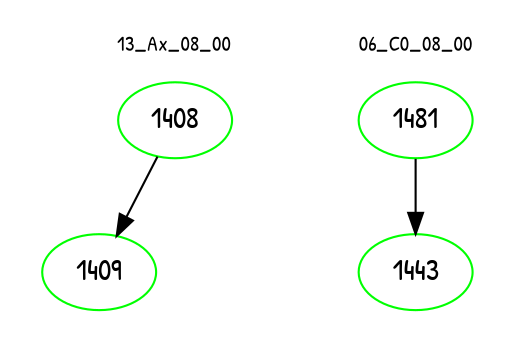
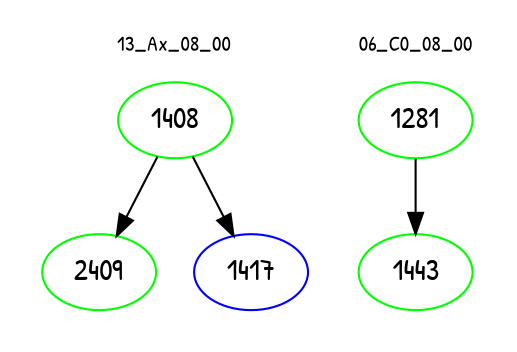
(416, 120) -> (416, 120)
(99, 272) -> (99, 272)
none -> (251, 272)
